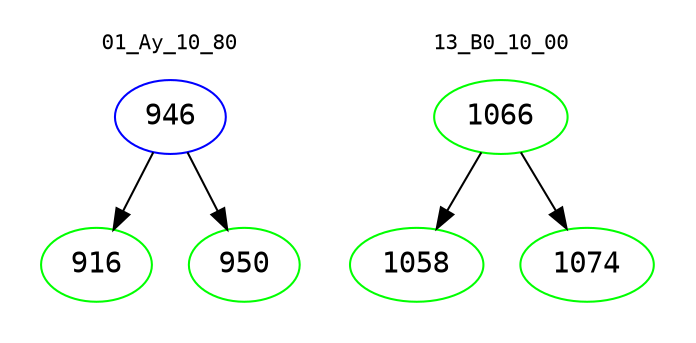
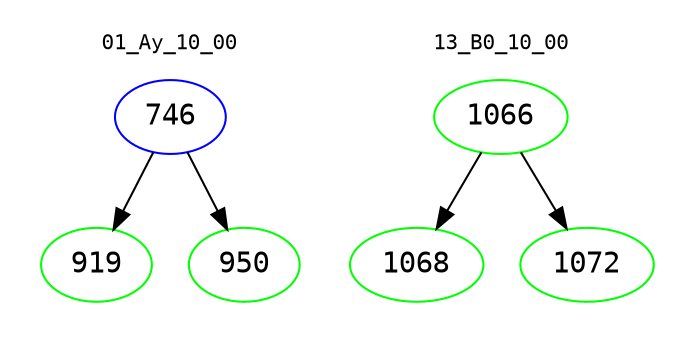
(170, 44) -> (170, 44)
(170, 117) -> (170, 117)
(96, 265) -> (96, 265)
(417, 265) -> (417, 265)
(587, 265) -> (587, 265)
